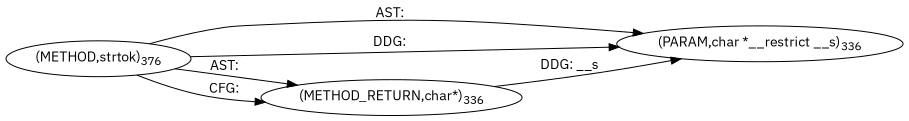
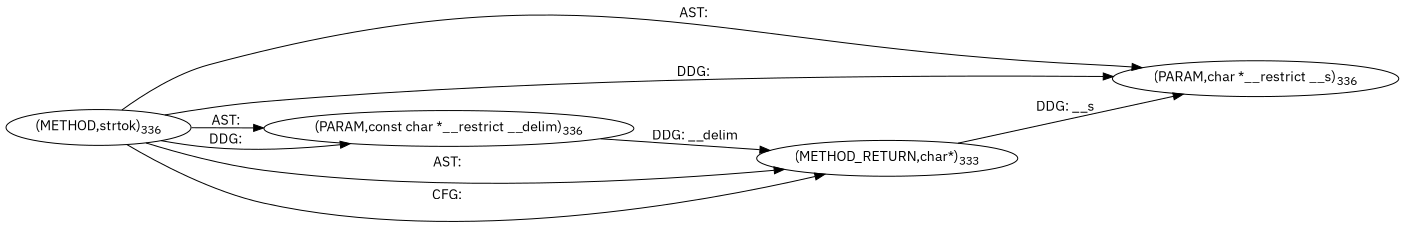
(151, 57) -> (151, 126)
(474, 96) -> (969, 157)
none -> (449, 128)
